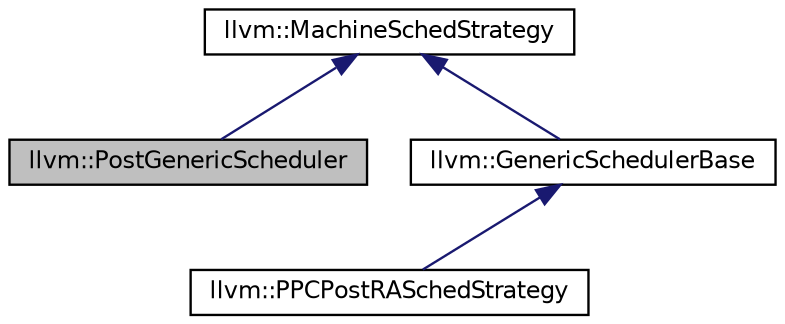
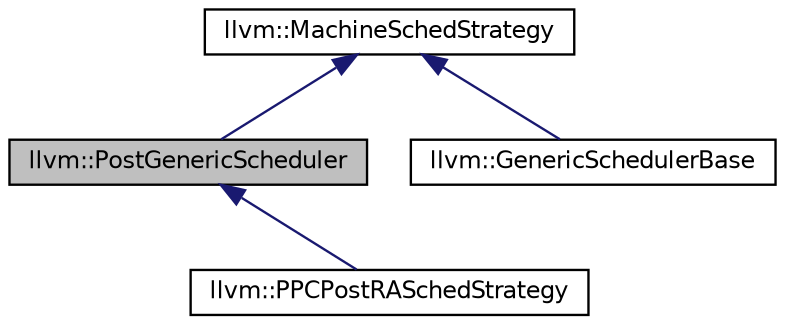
(482, 233) -> (299, 234)
